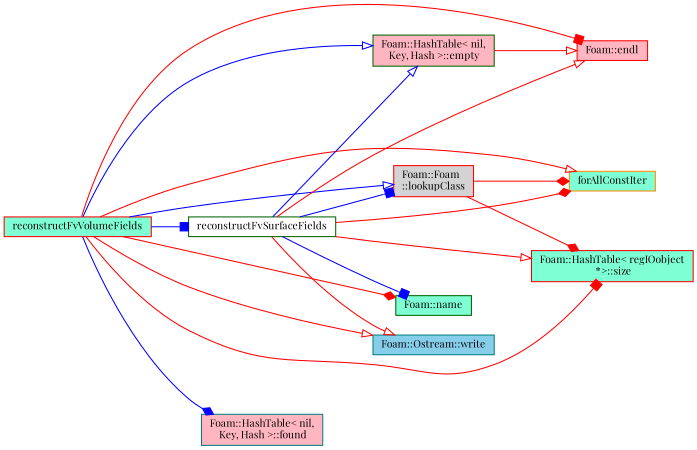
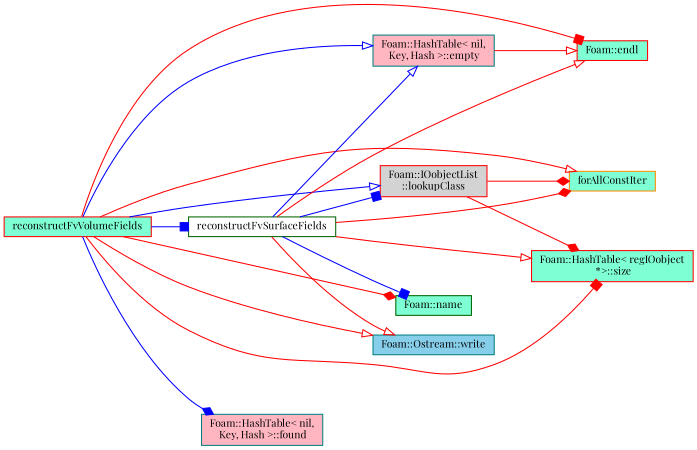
(434, 51) -> (434, 51)
(612, 51) -> (612, 51)
(434, 181) -> (434, 181)
